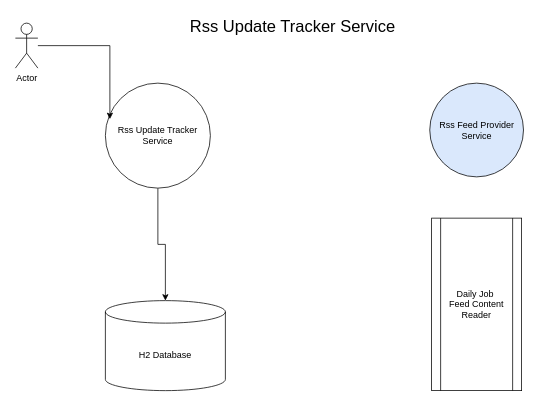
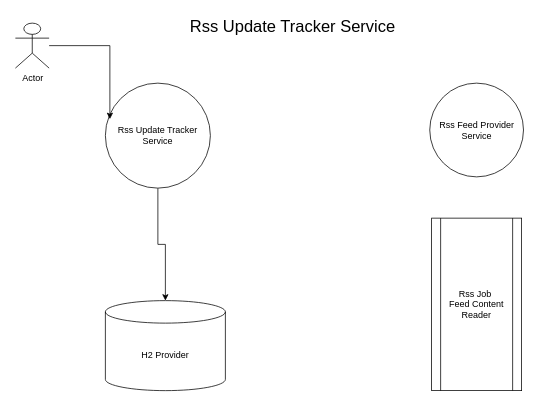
(27, 45) -> (32, 45)
(477, 130) -> (477, 130)
(477, 304) -> (477, 304)
(165, 355) -> (165, 355)
